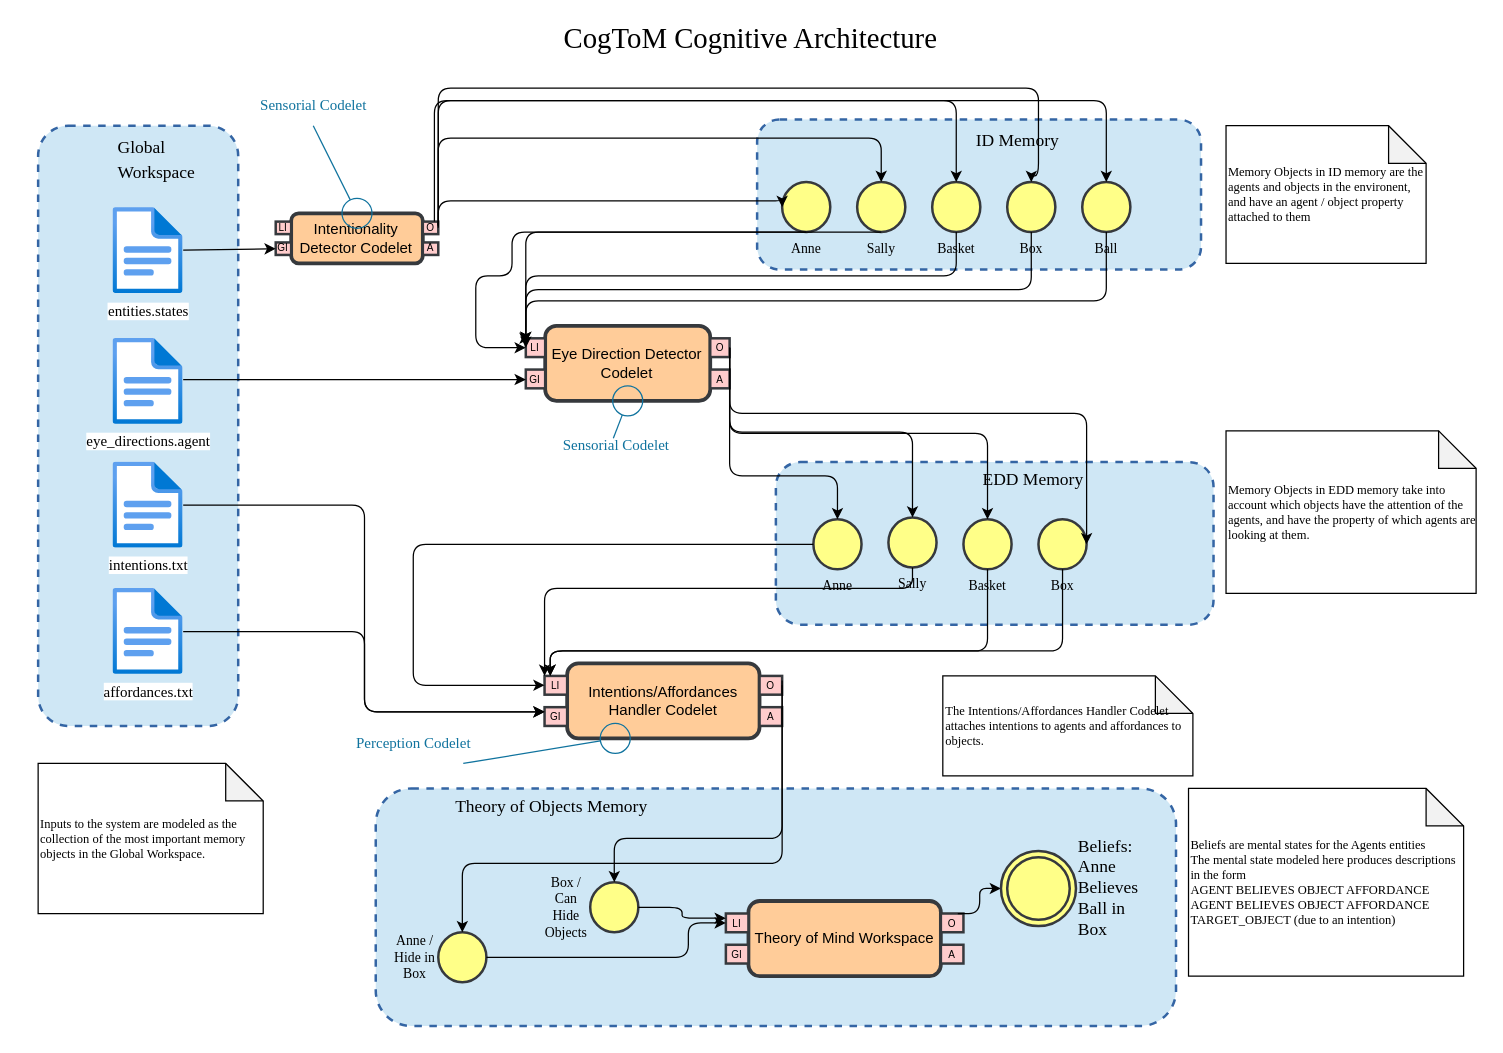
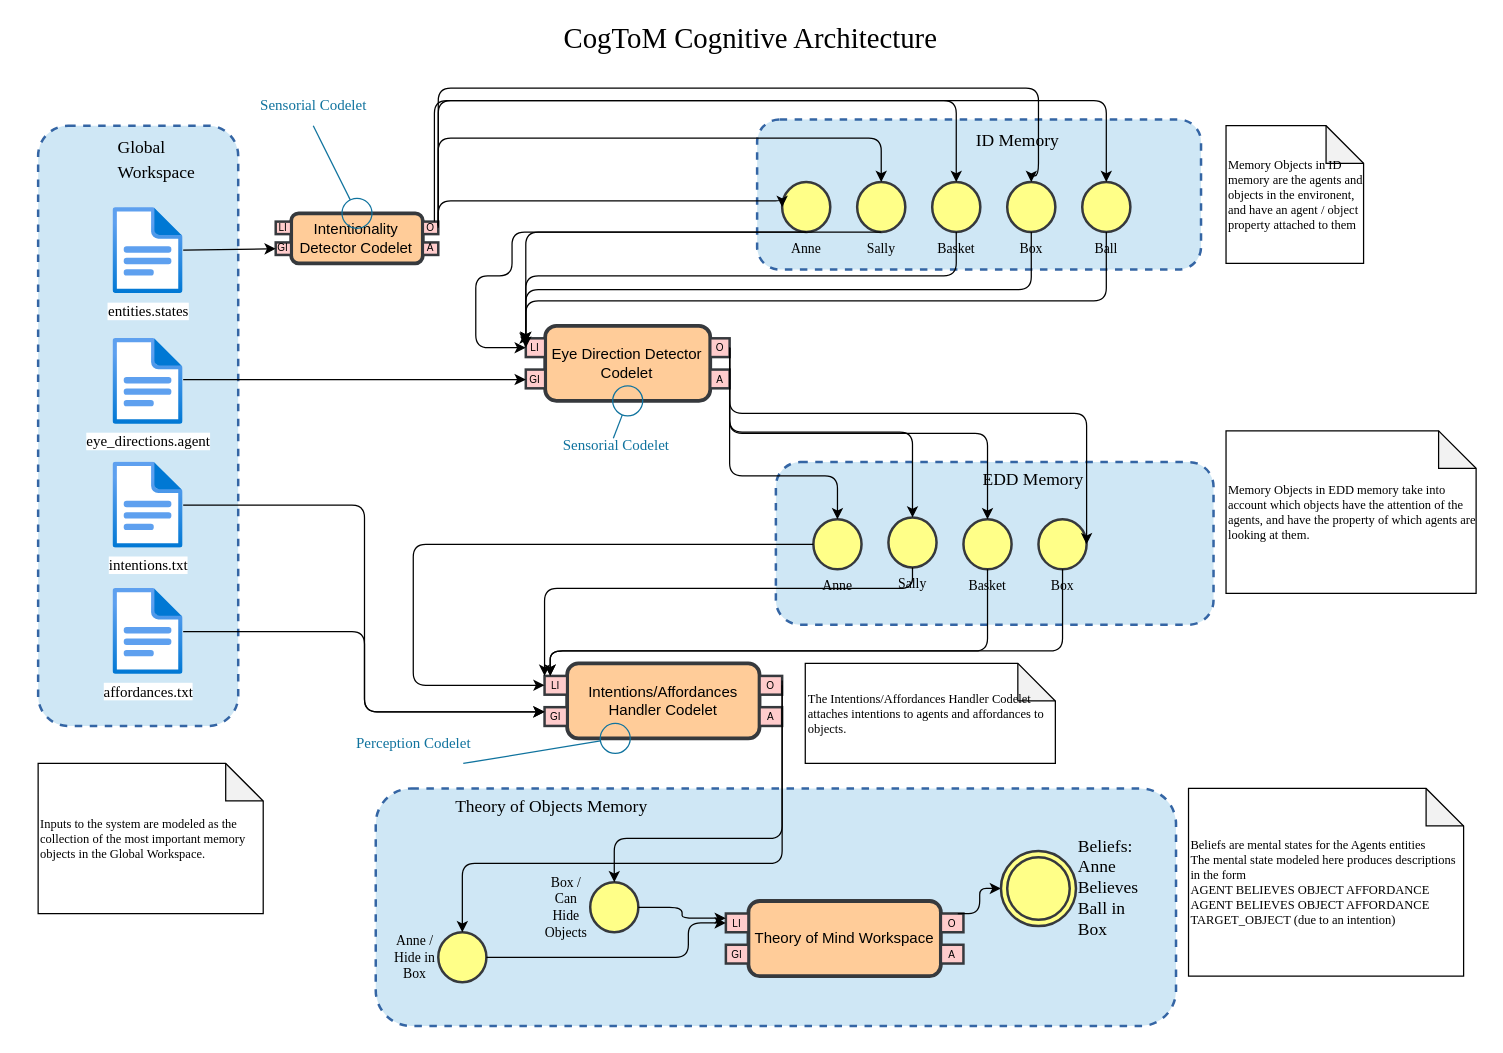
(1326, 194) -> (1294, 194)
(1068, 726) -> (930, 713)
